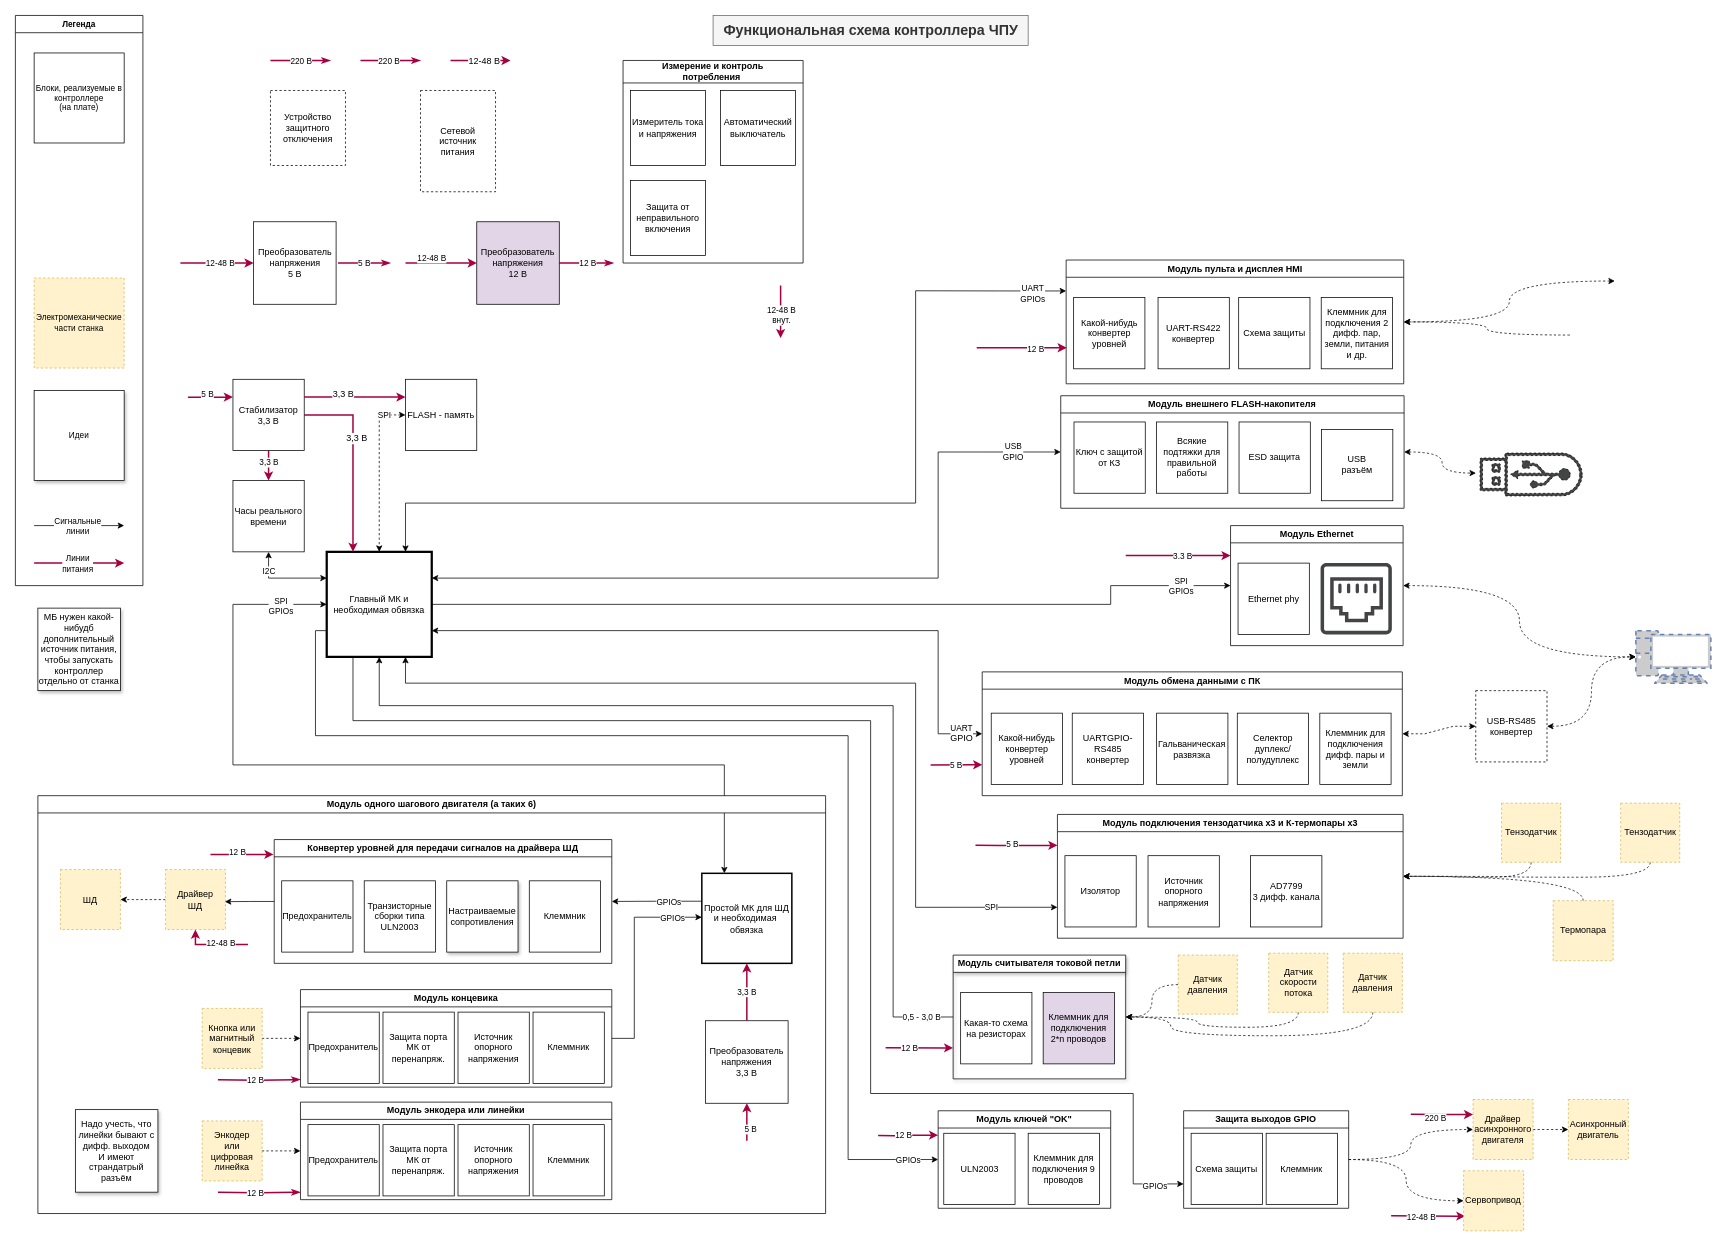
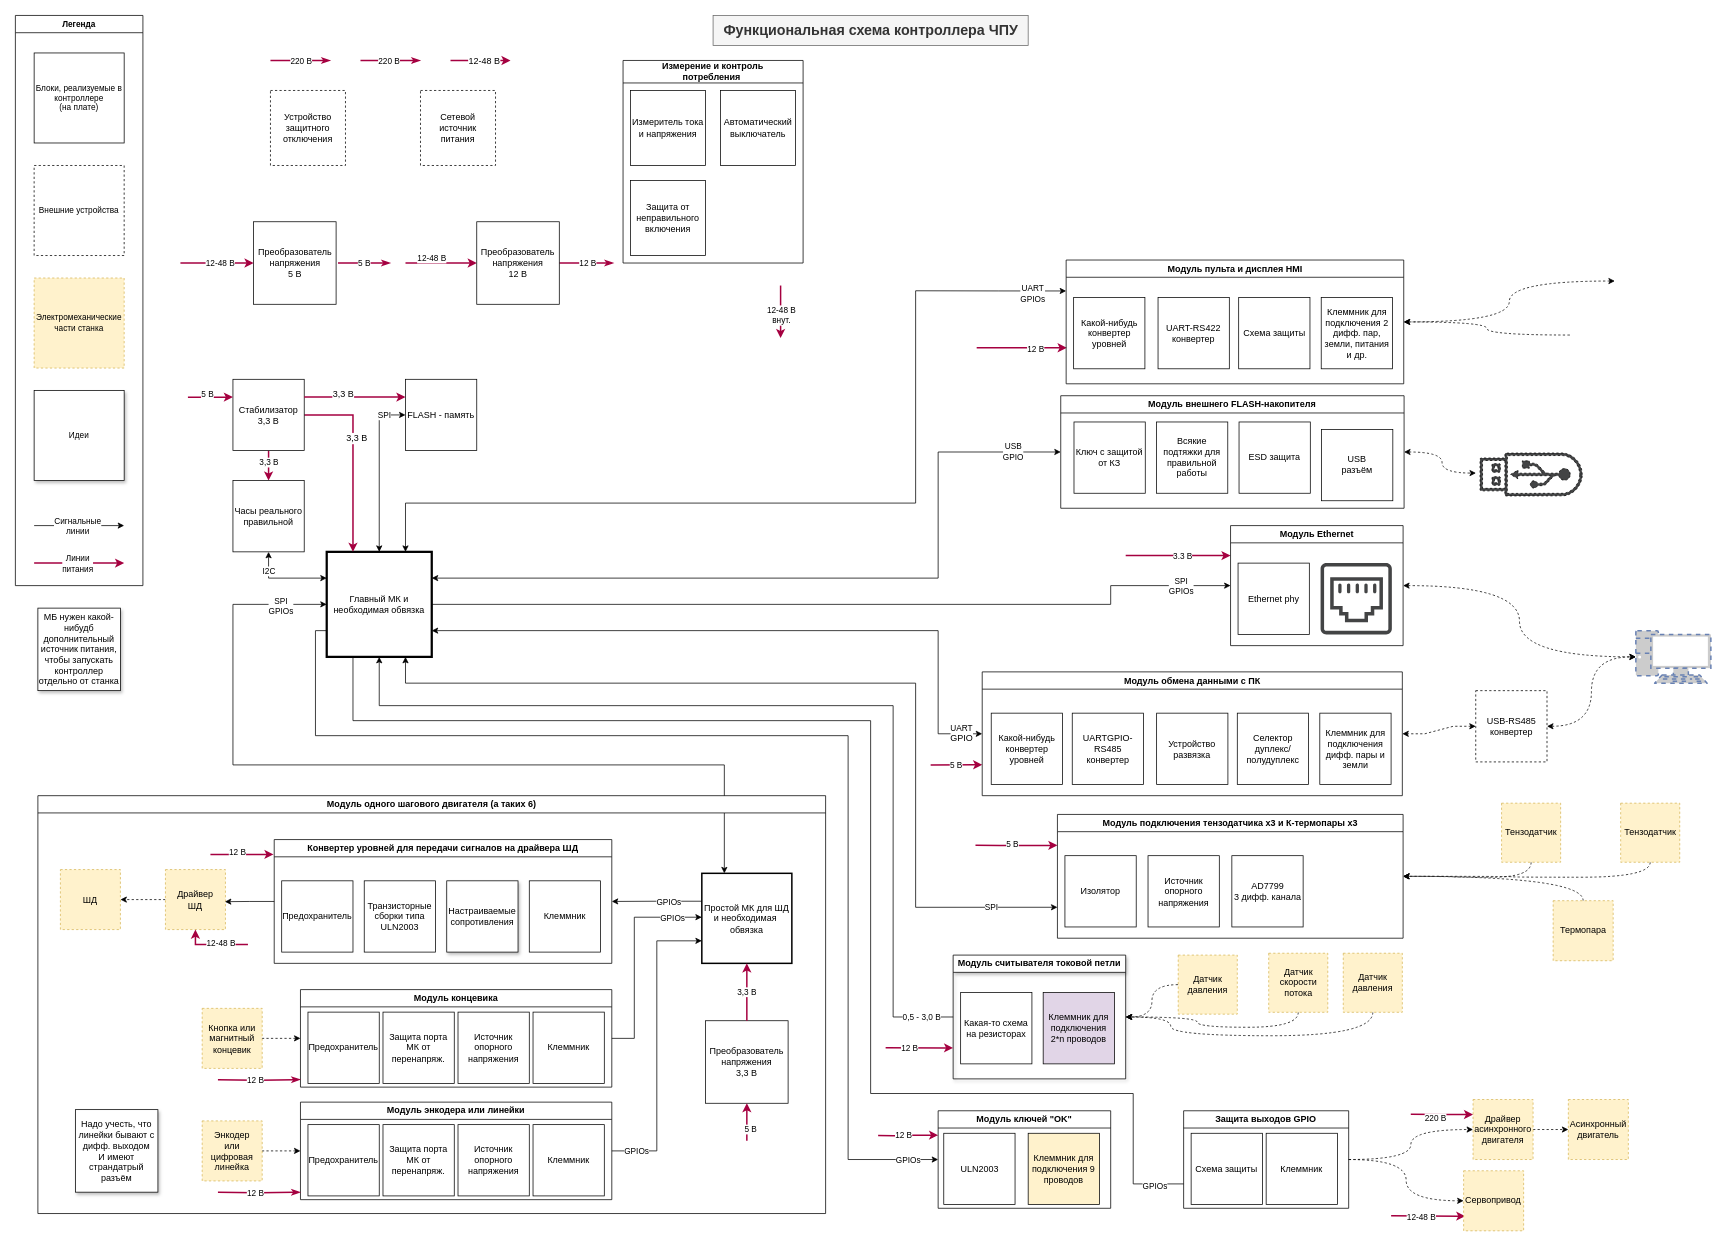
(458, 141) -> (458, 128)
none -> (79, 210)
(518, 263) -> (518, 263)
(379, 484) -> (379, 484)
(269, 516) -> (269, 516)
(1192, 749) -> (1192, 749)
(1286, 891) -> (1267, 891)
none -> (657, 1043)
(1064, 1169) -> (1064, 1169)
(1176, 1184) -> (1178, 1184)
